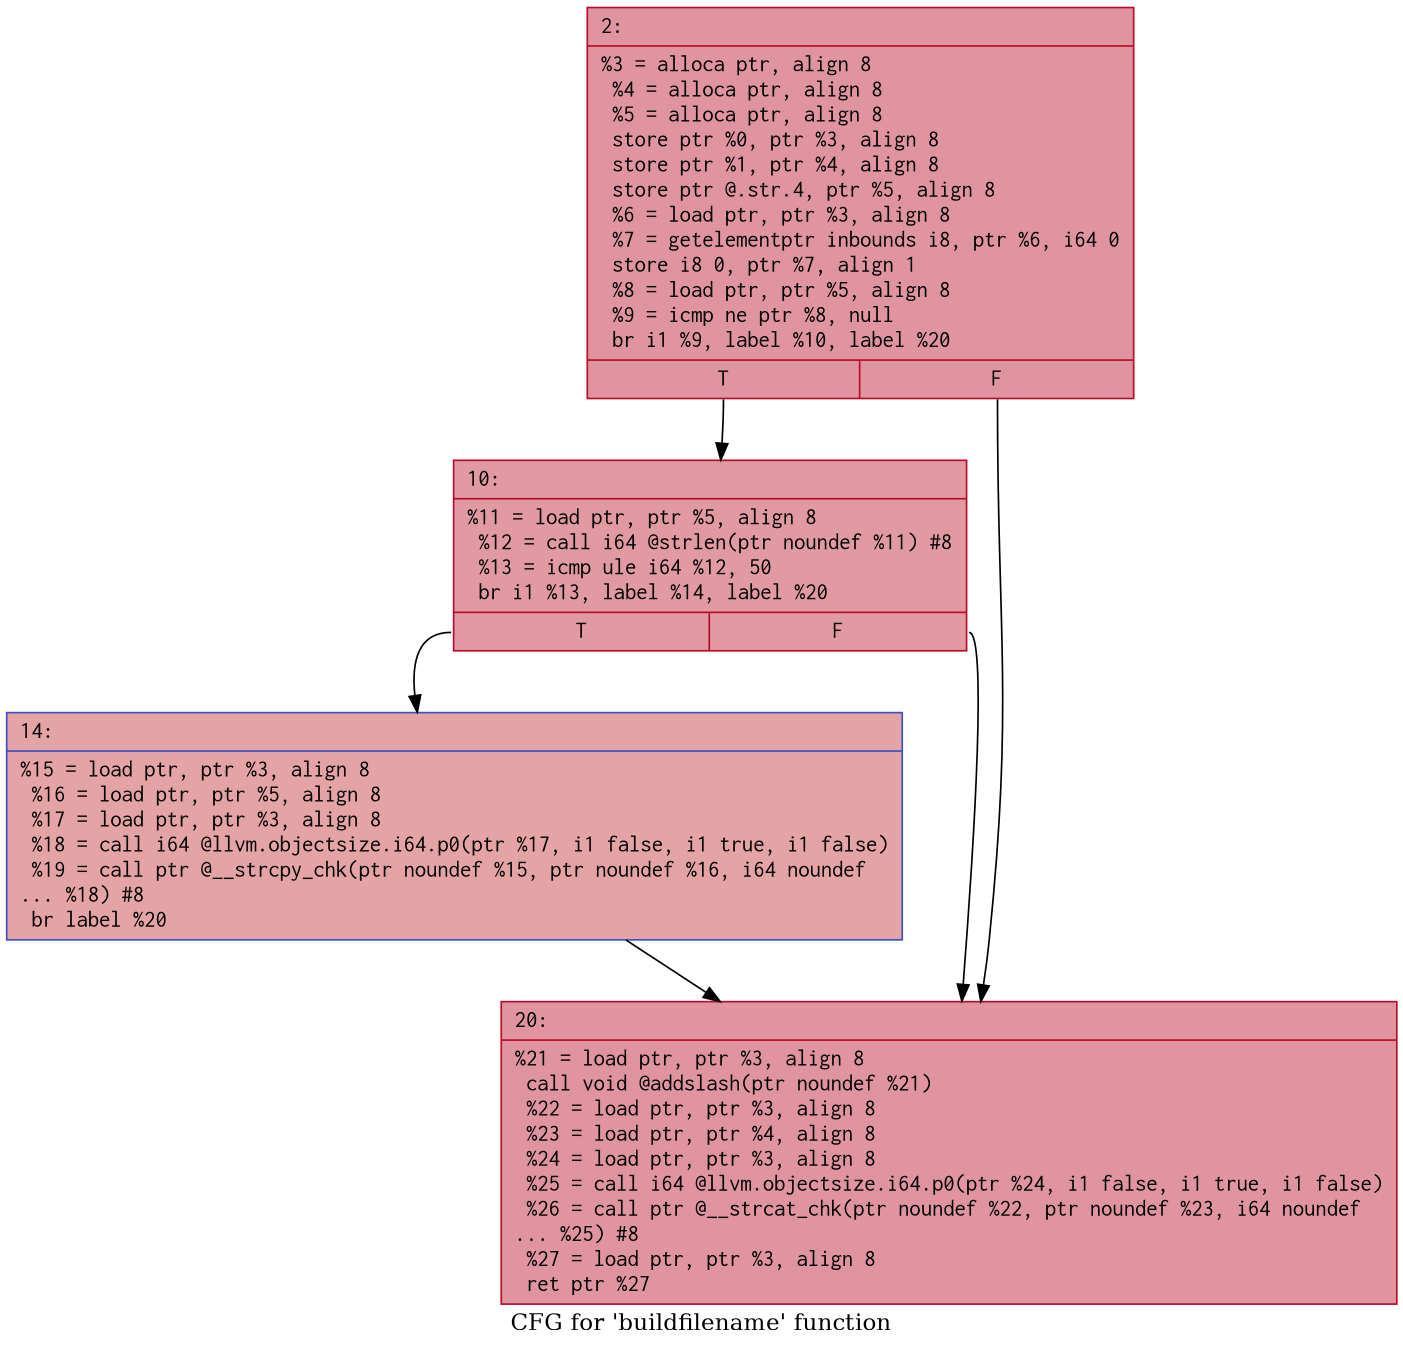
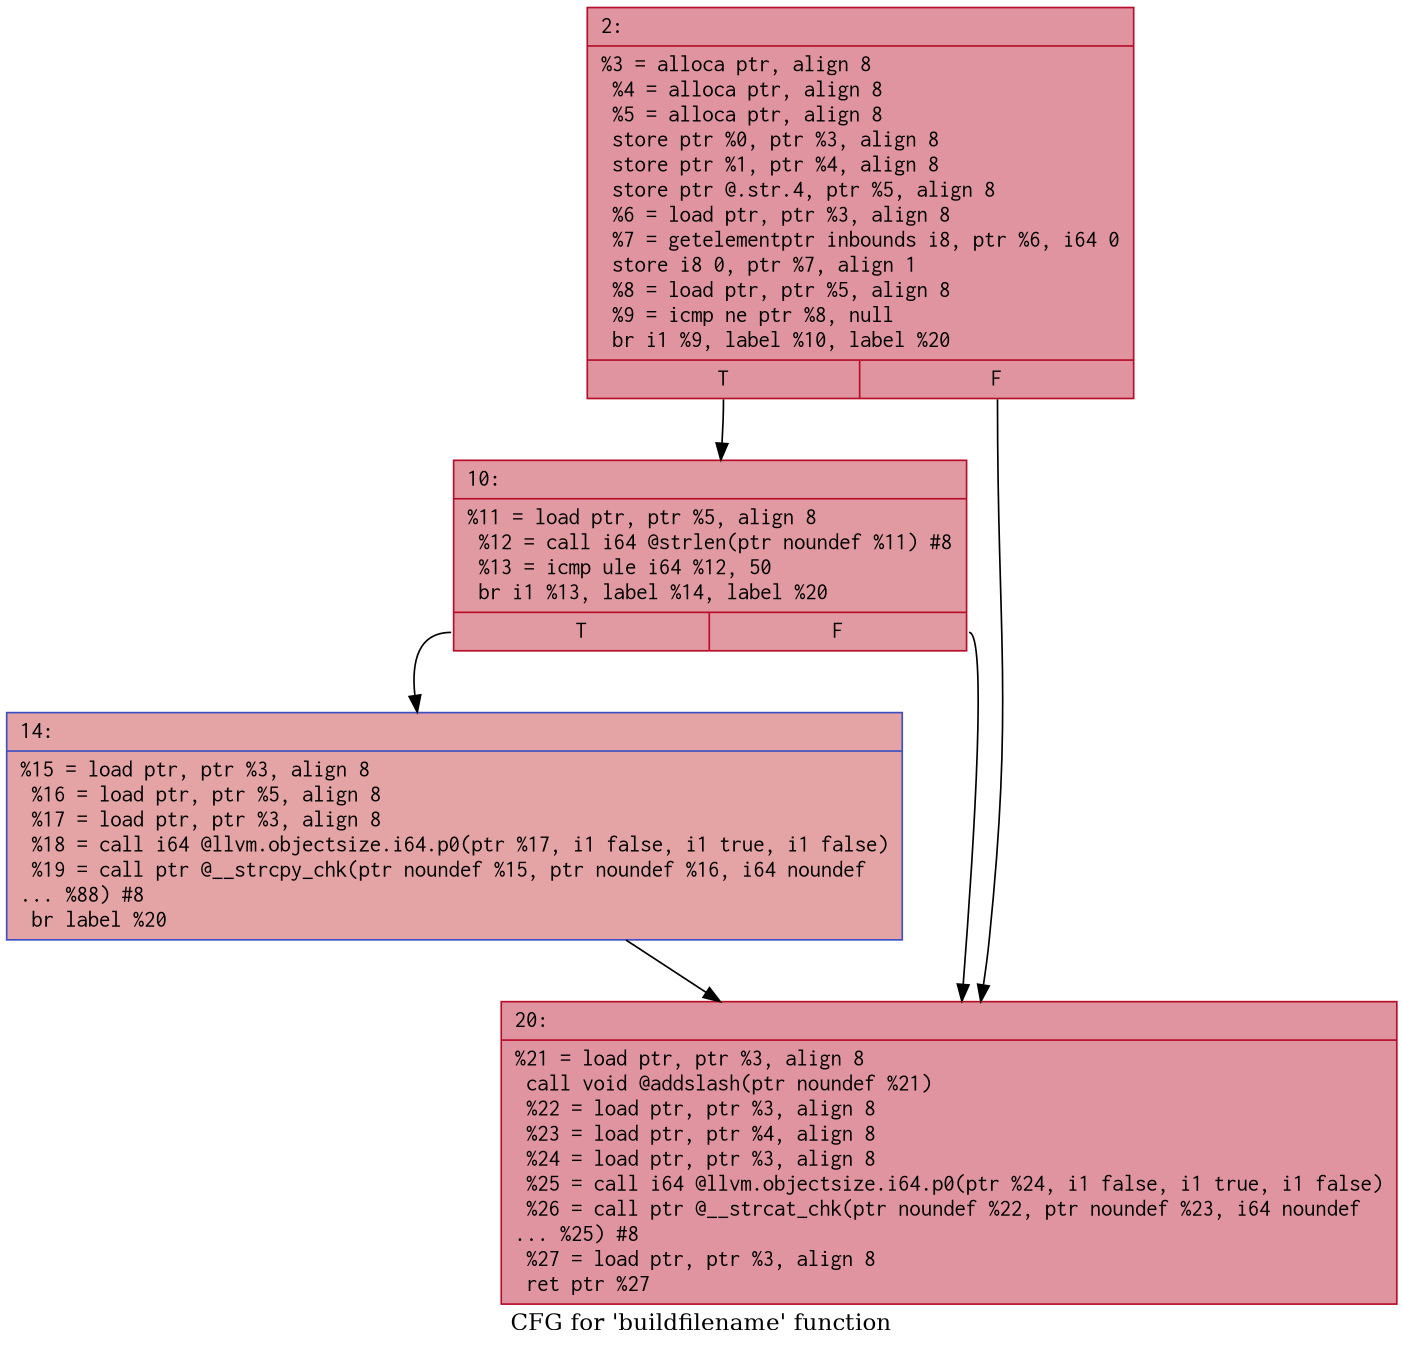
(83, 895) -> (83, 895)
